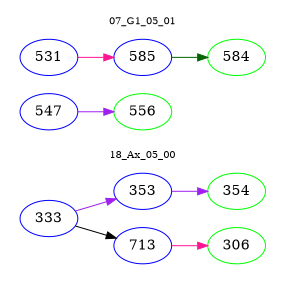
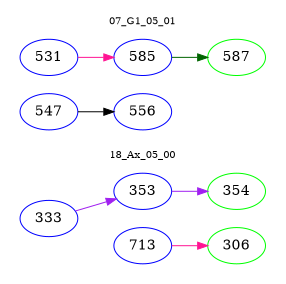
(237, 57) -> (237, 57)
(91, 112) -> (91, 112)
(143, 112) -> (143, 112)
(91, 231) -> none
